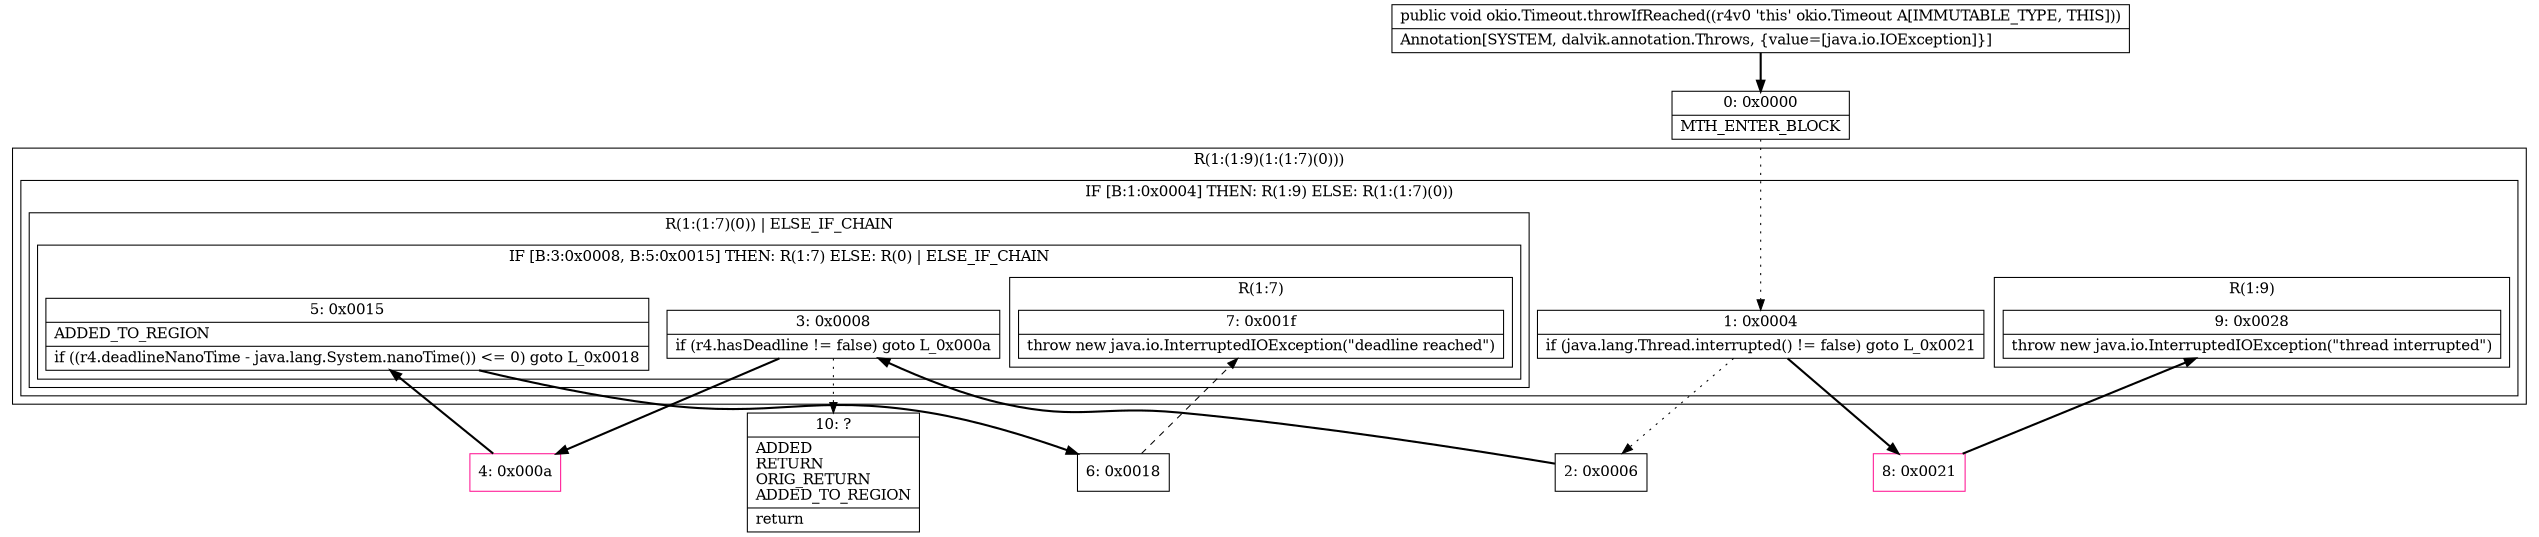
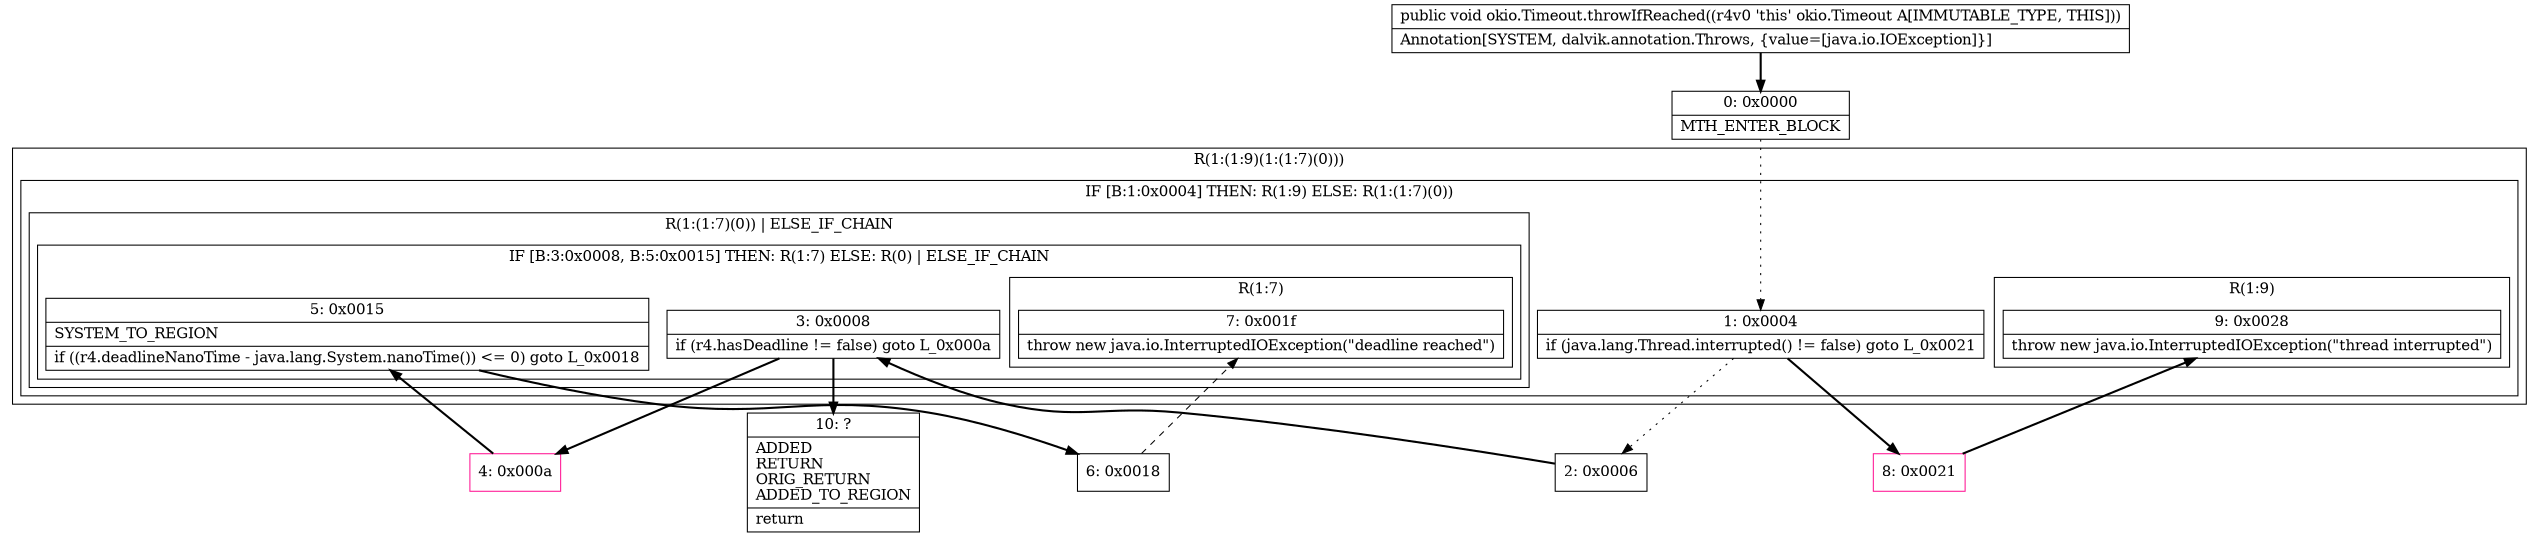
(132, 334) -> (136, 334)
(833, 373) -> (833, 373)
